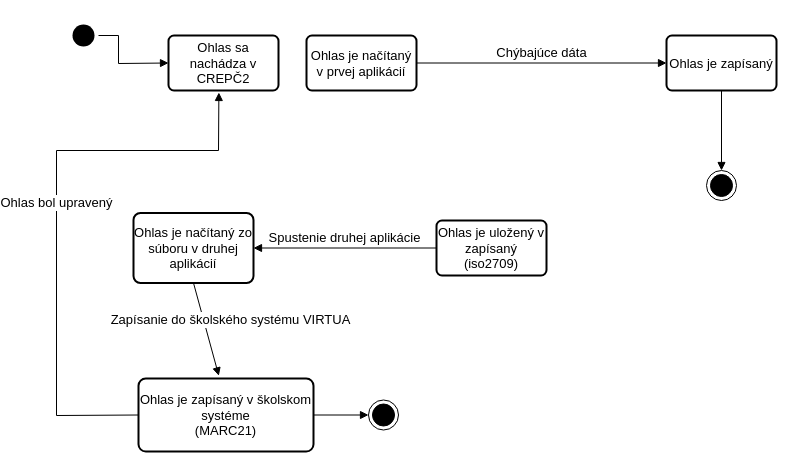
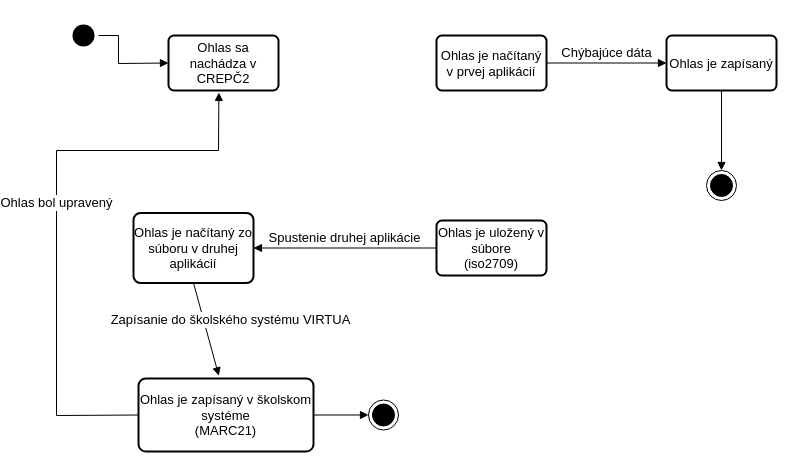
(362, 63) -> (492, 63)
(492, 249) -> (492, 249)
